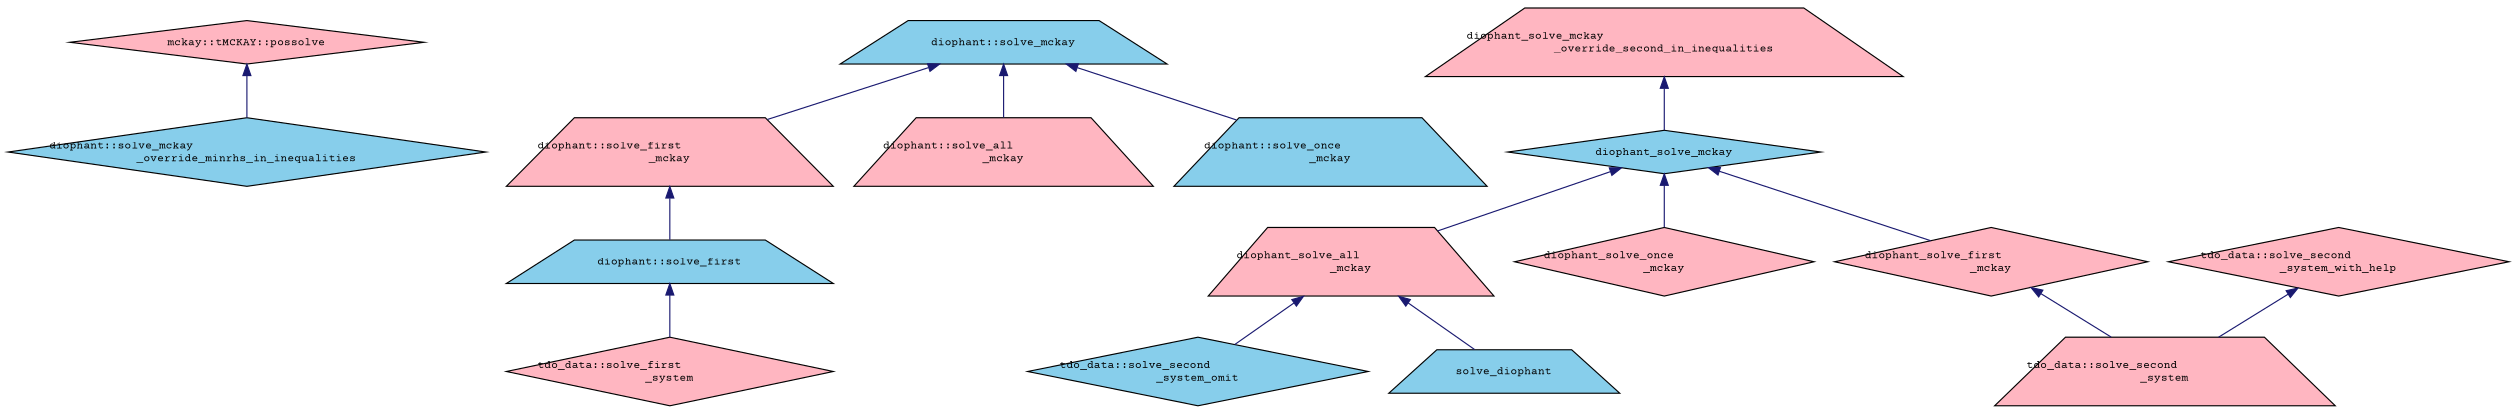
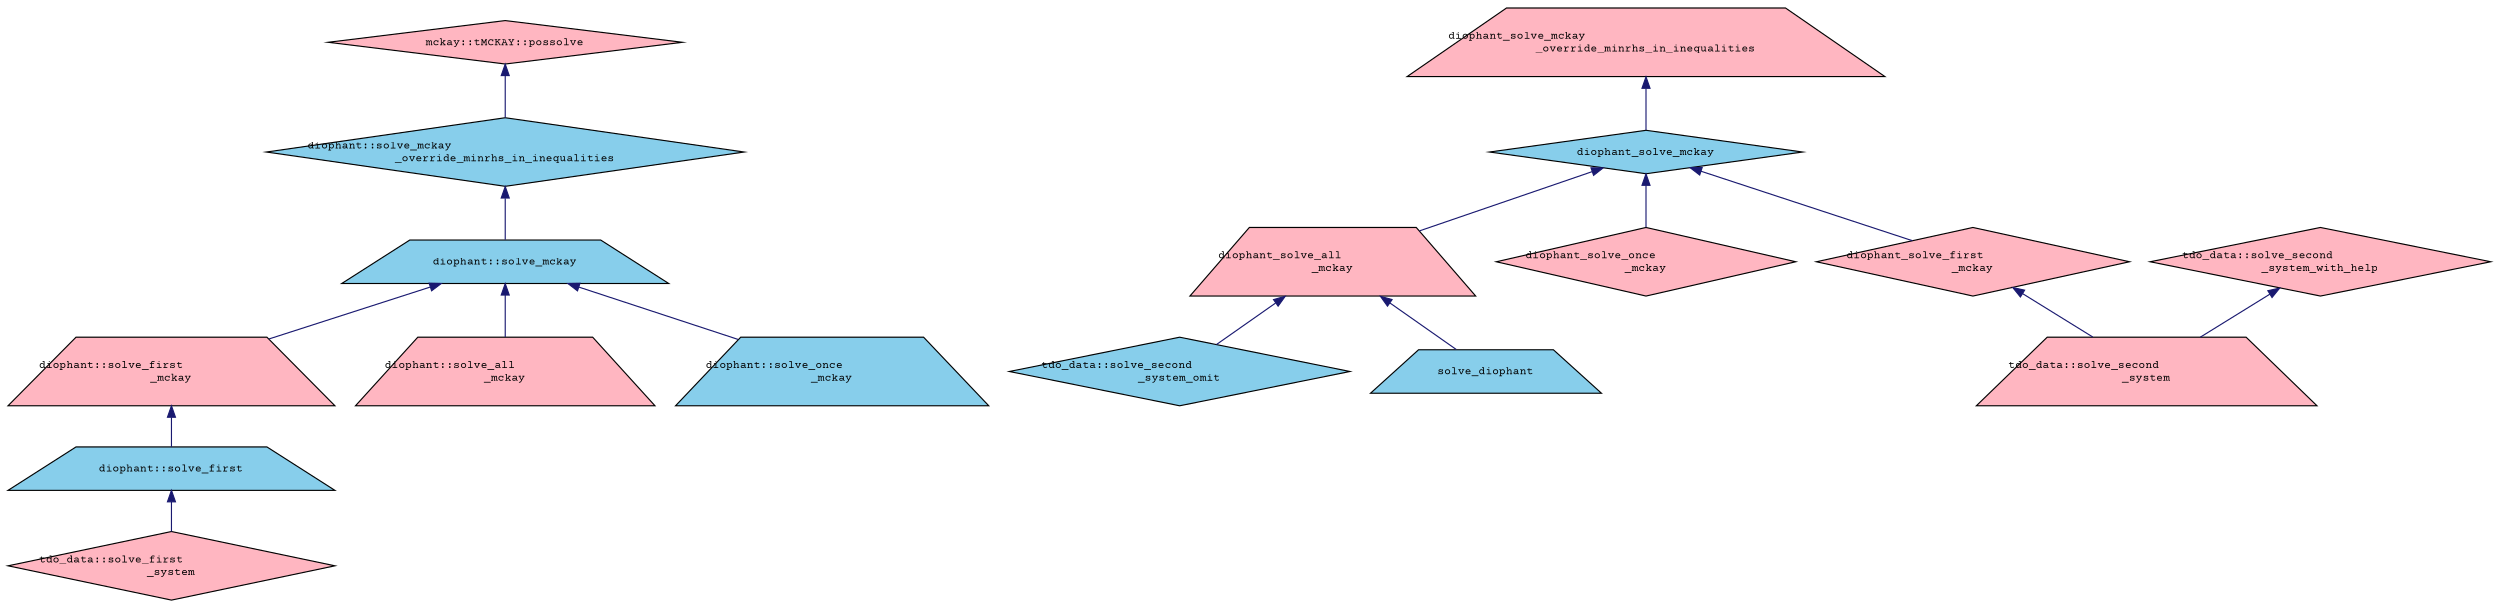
(1664, 42) -> (1646, 42)
none -> (505, 219)
